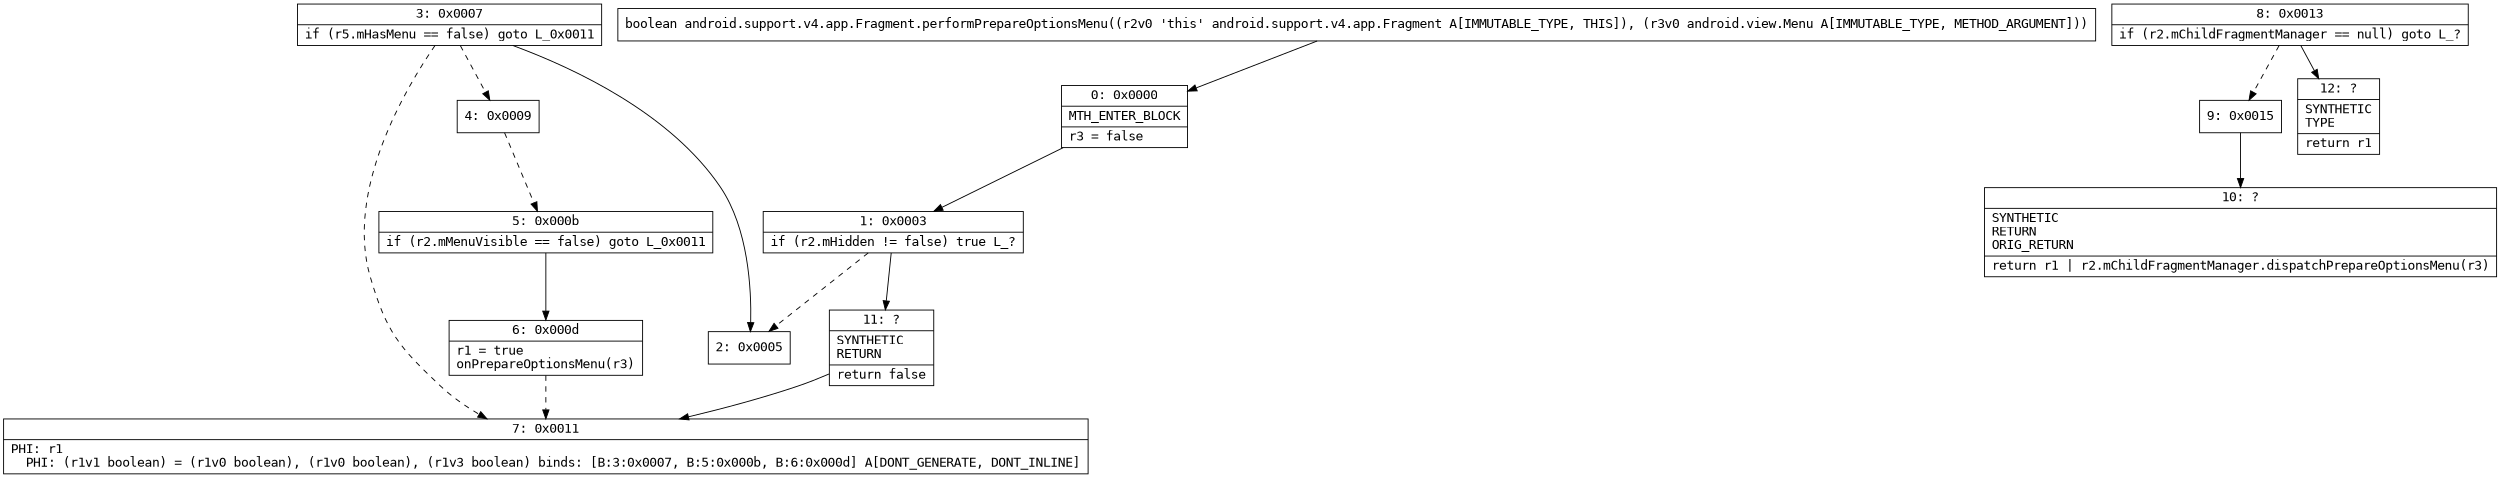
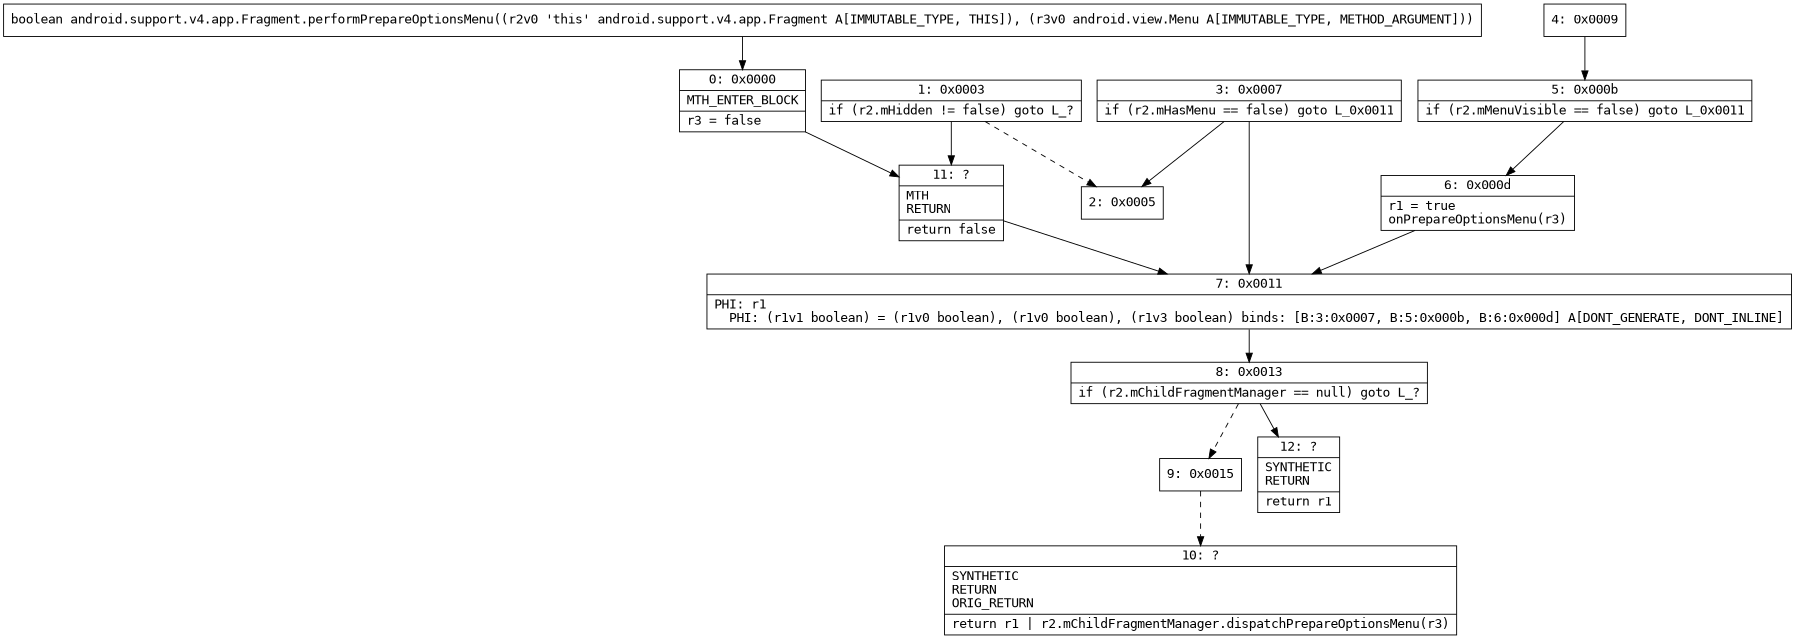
(450, 35) -> (1249, 111)
(473, 69) -> none
(2320, 123) -> (1287, 481)
(2241, 156) -> (1201, 514)
(519, 168) -> (1585, 54)
(1003, 178) -> (848, 152)
(893, 242) -> (951, 111)
(365, 244) -> (1249, 193)
(870, 341) -> (918, 196)
none -> (1249, 341)
(546, 393) -> (1368, 250)
